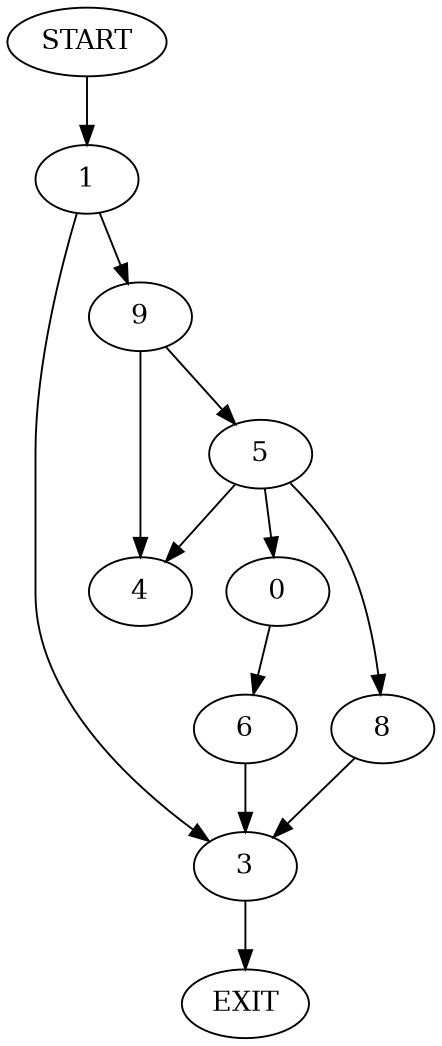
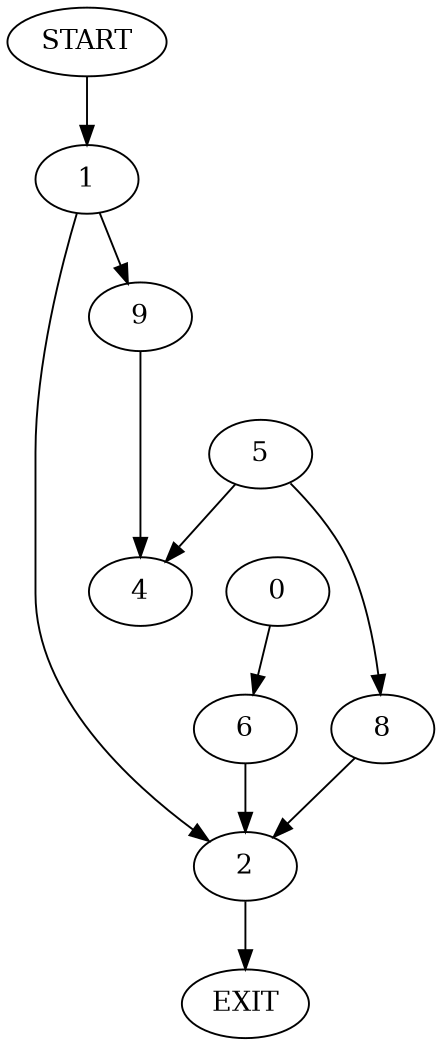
(194, 378) -> none
(268, 513) -> none
(245, 866) -> (245, 866)
